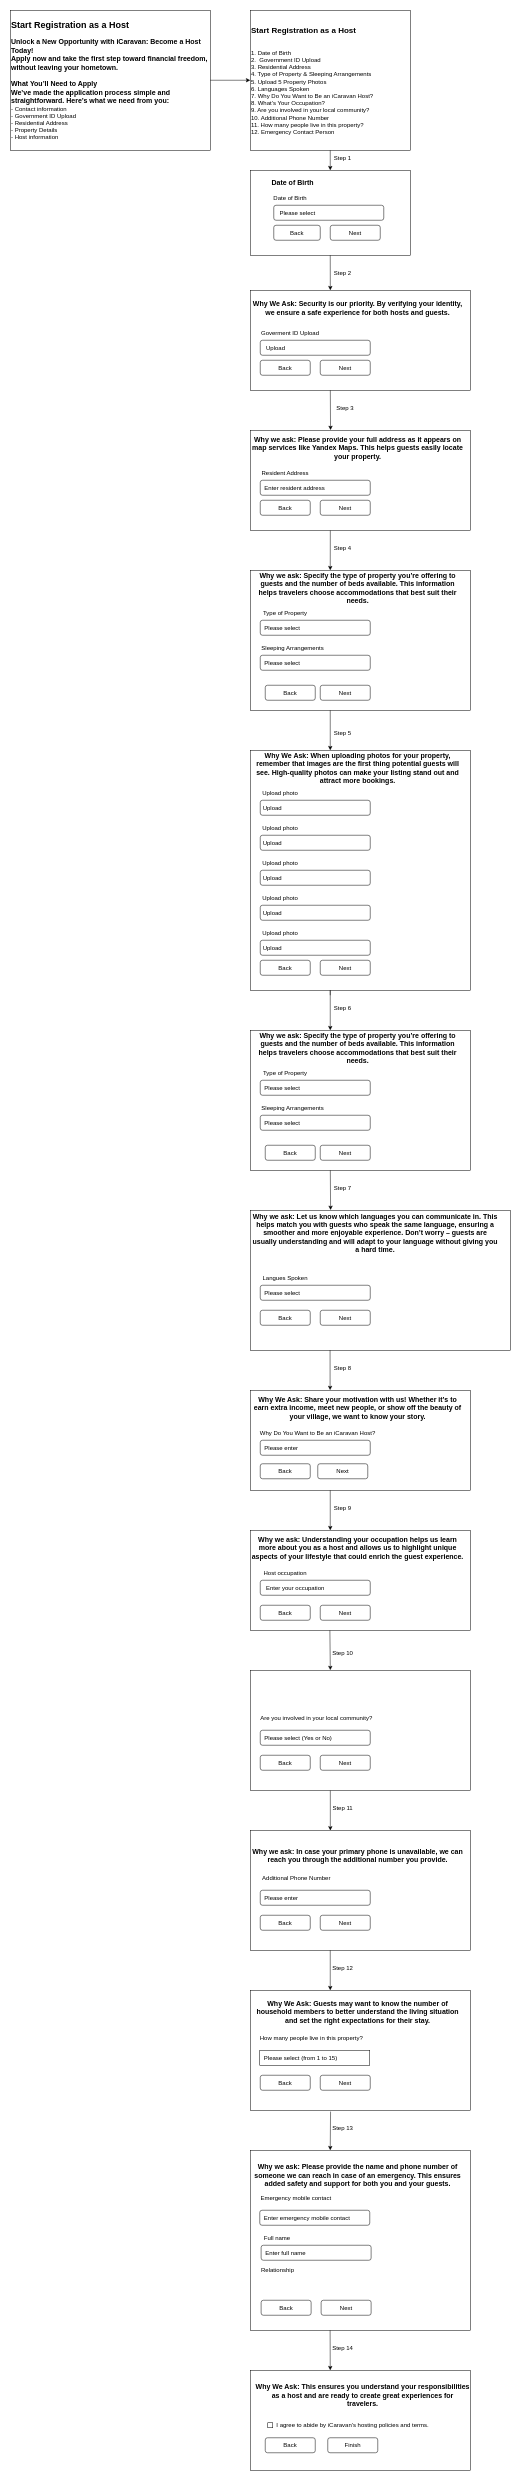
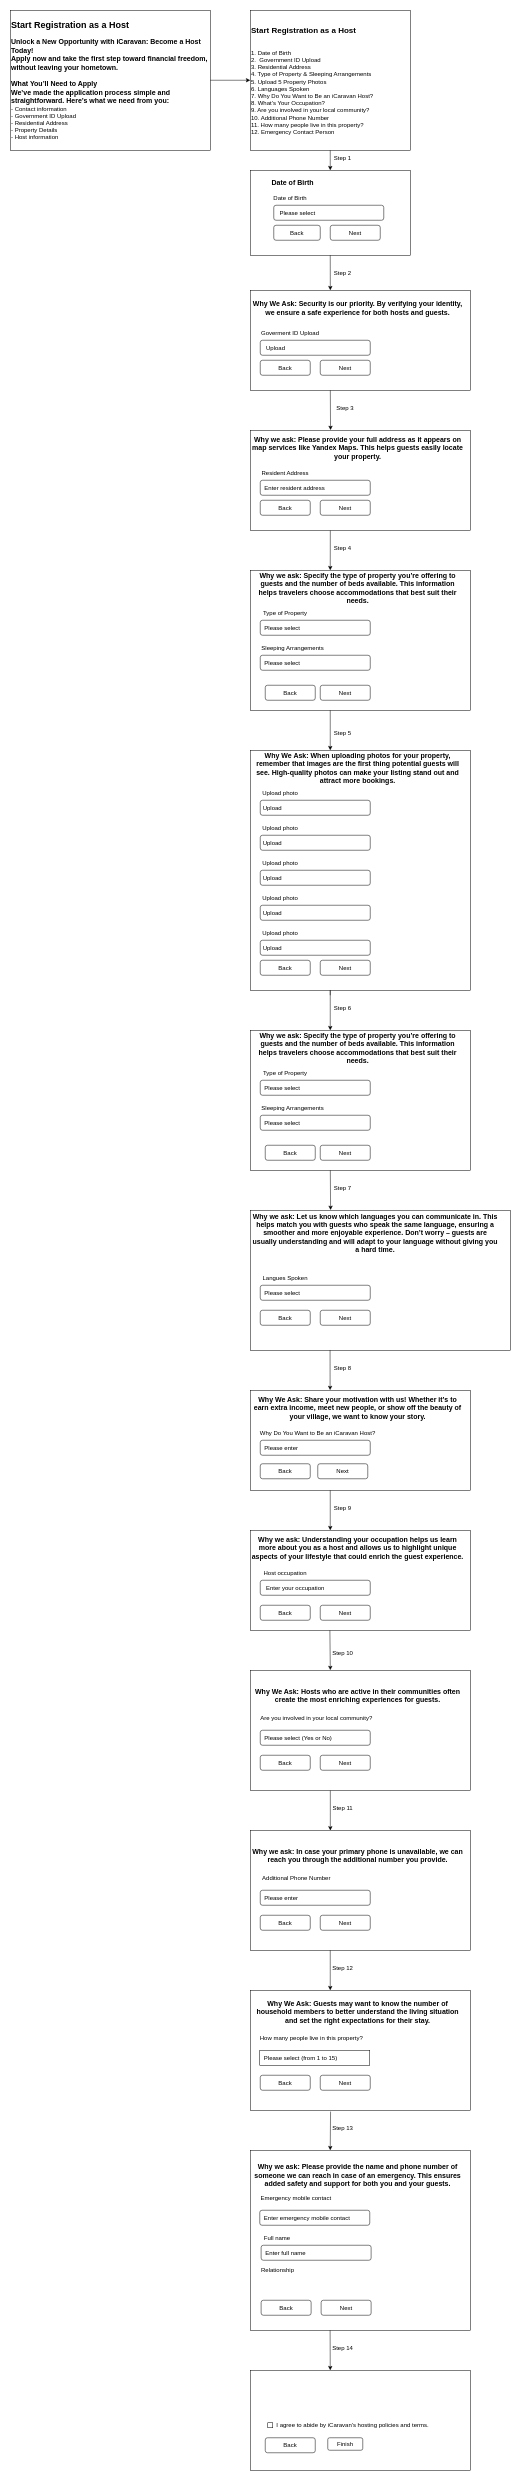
none -> (358, 1695)
(363, 2395) -> none
(353, 2445) -> (345, 2444)
